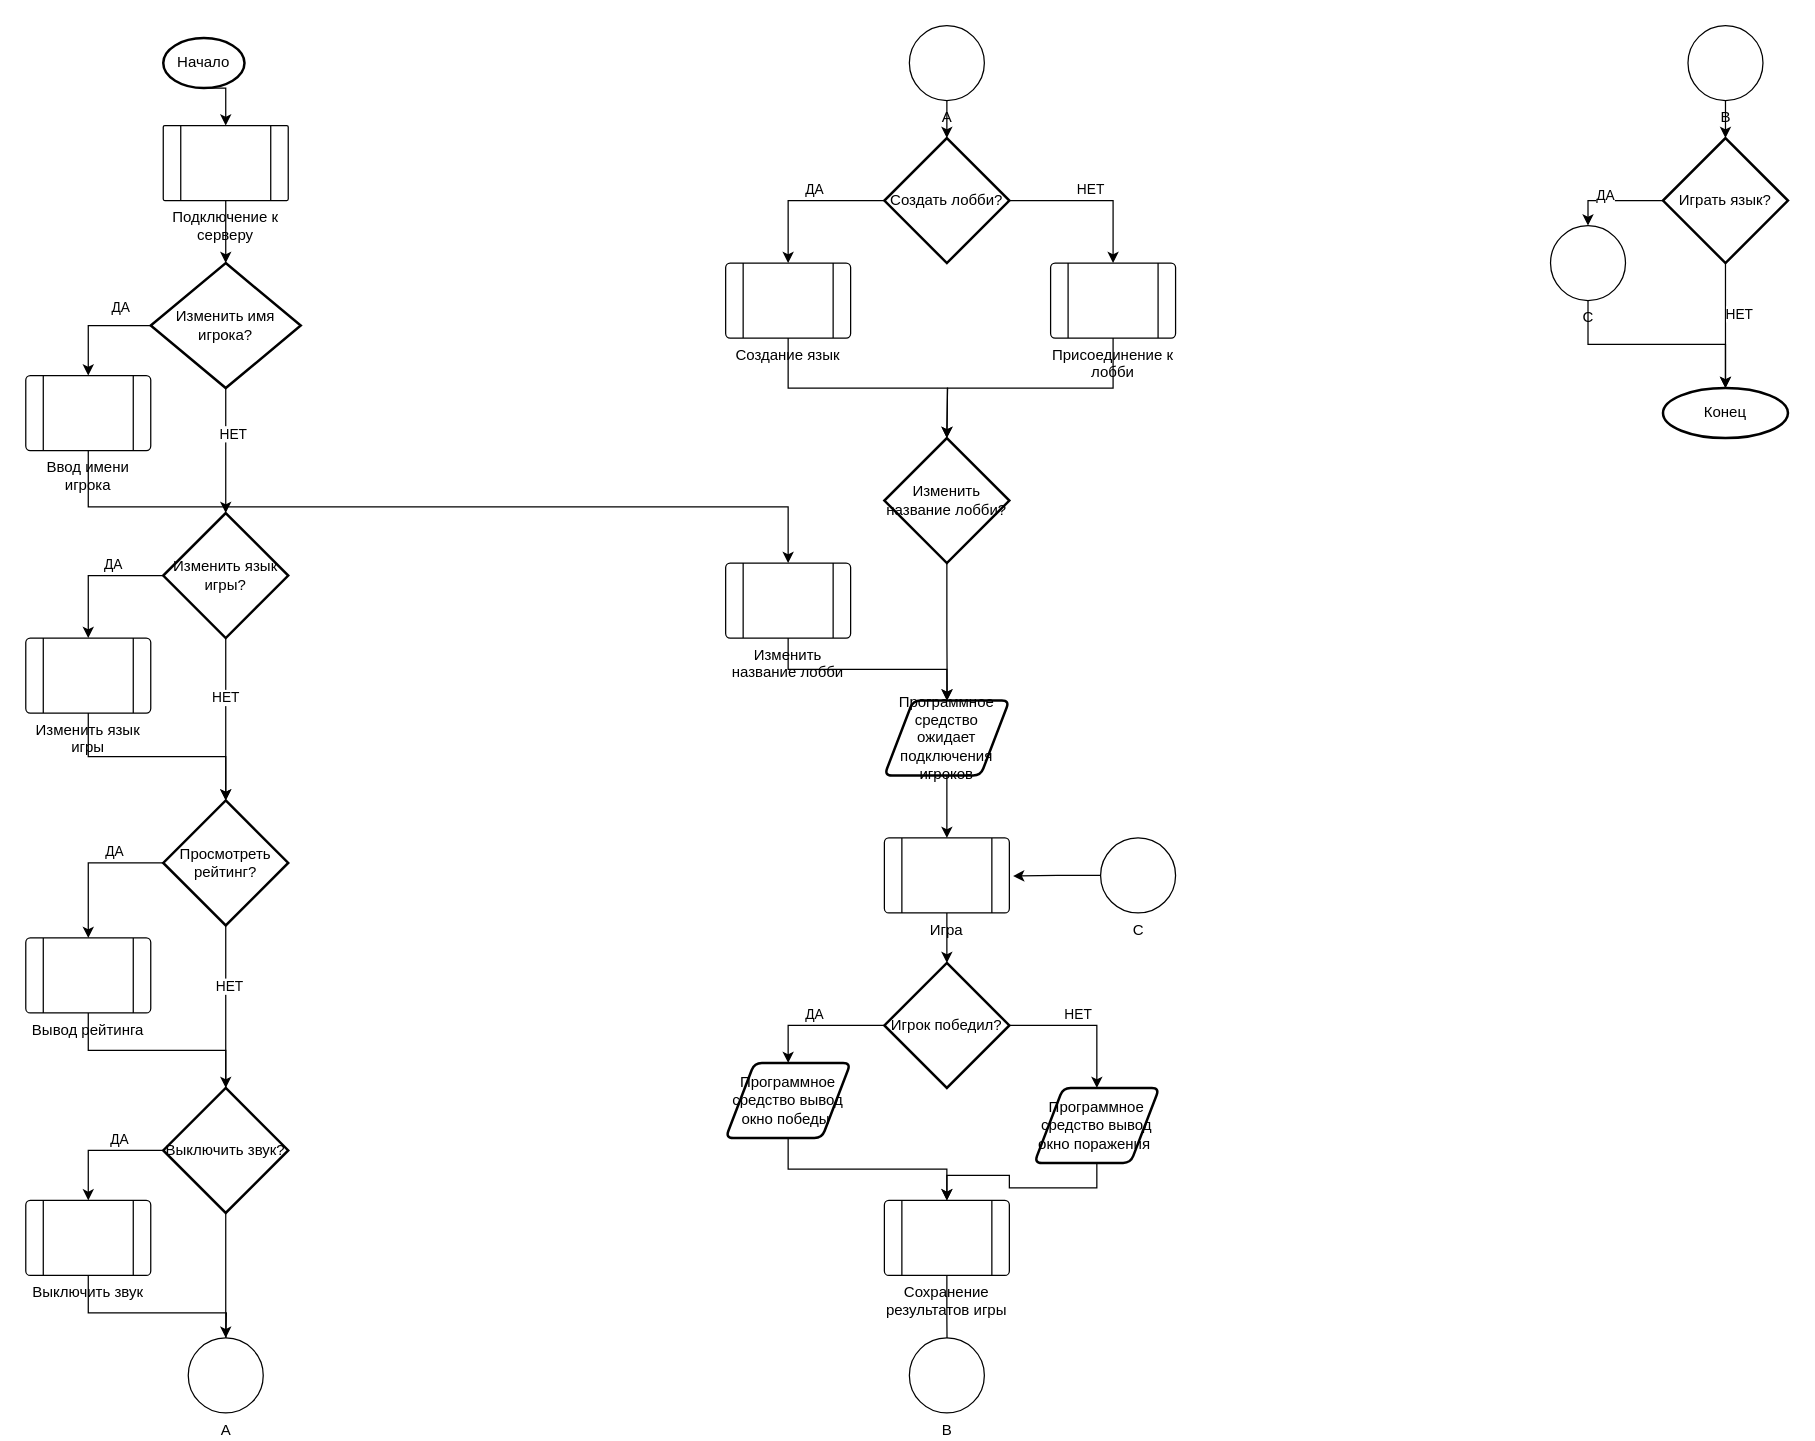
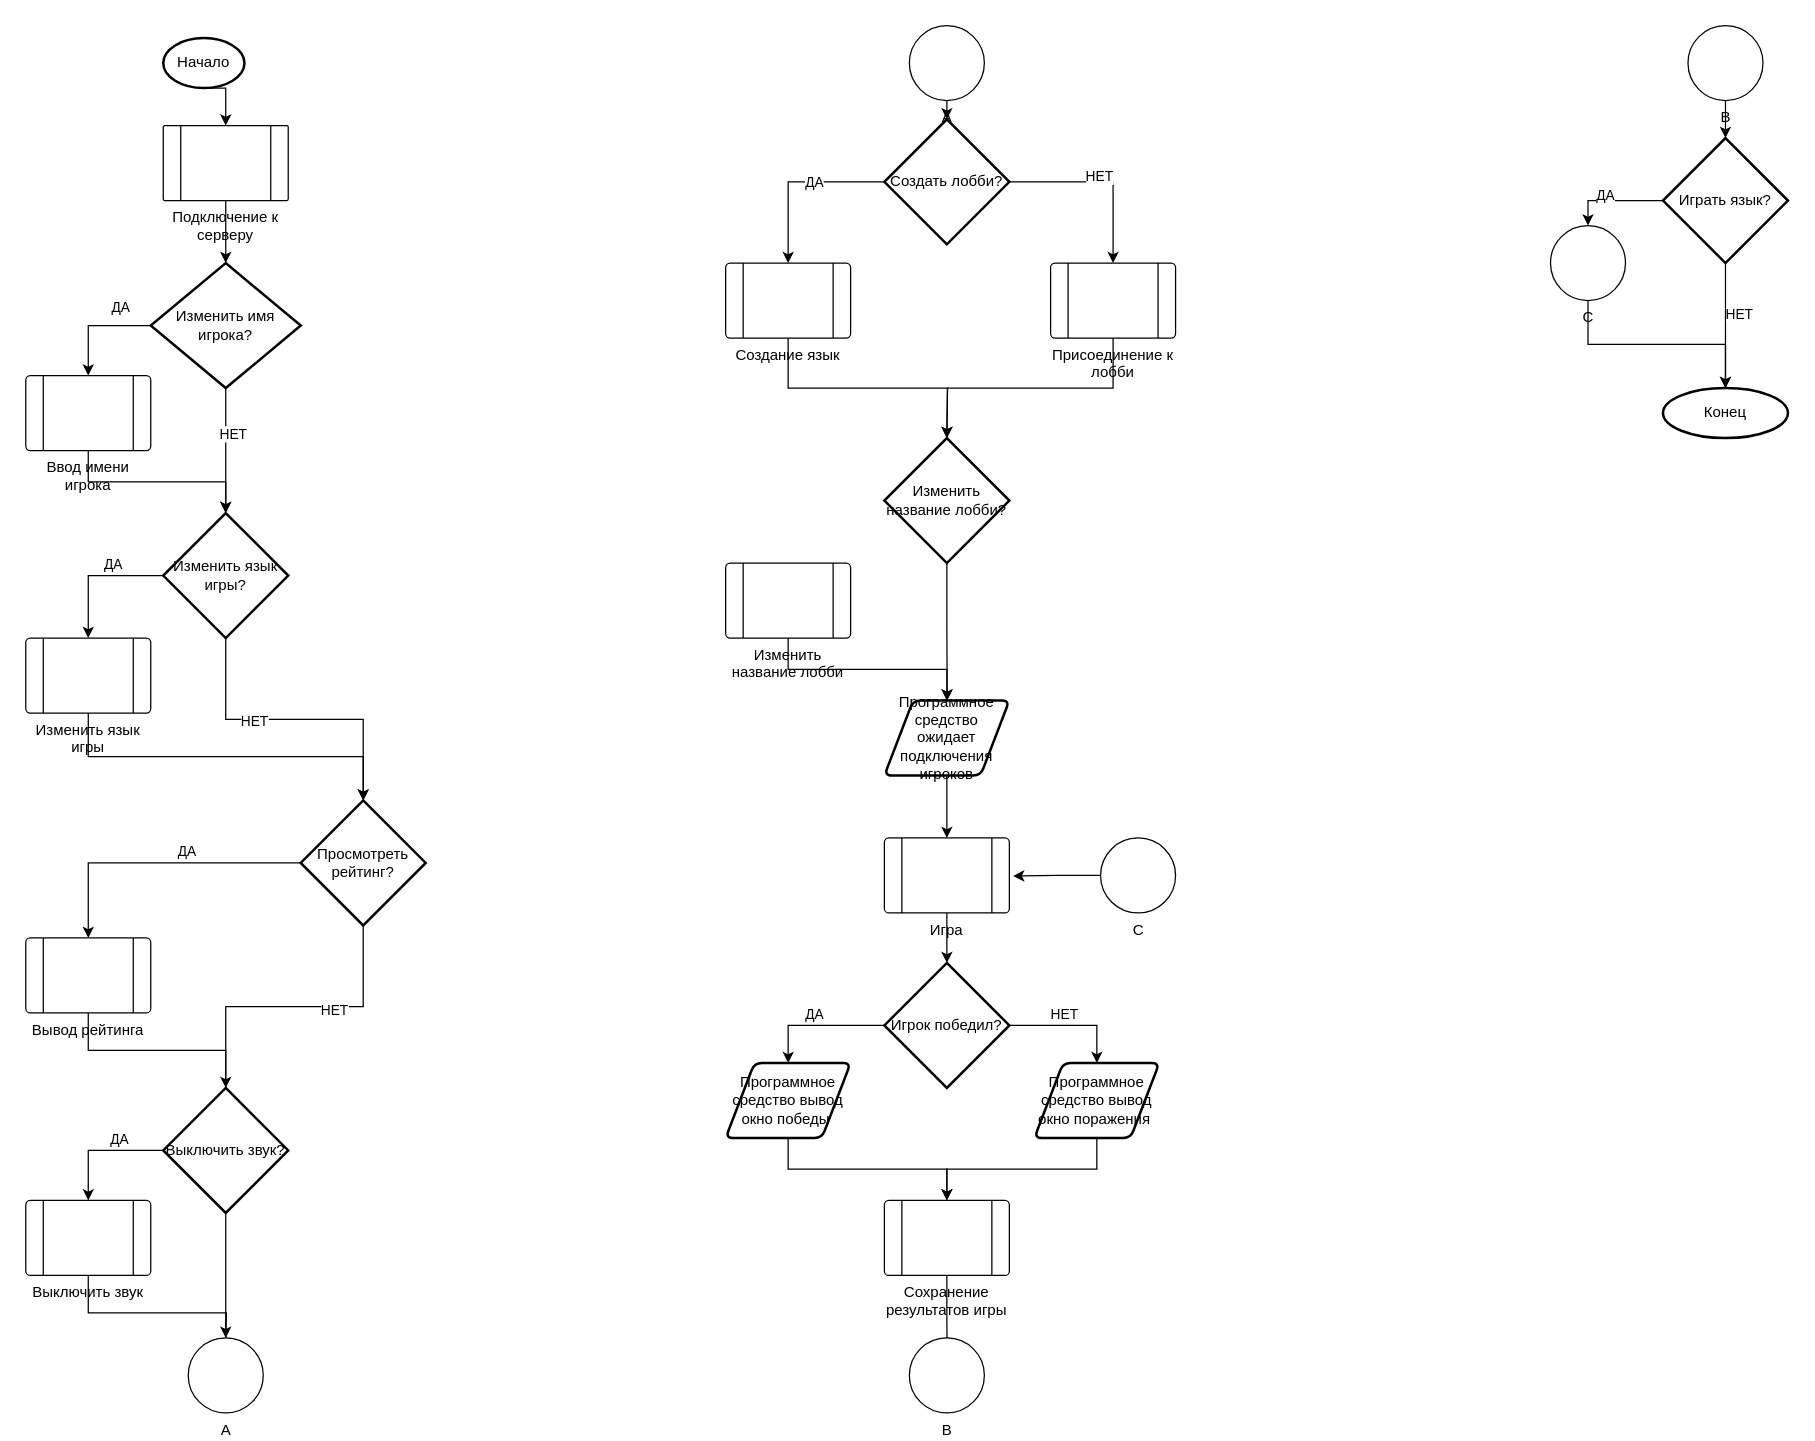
(947, 201) -> (947, 182)
(448, 507) -> (153, 482)
(226, 863) -> (363, 863)
(1097, 1126) -> (1097, 1101)
